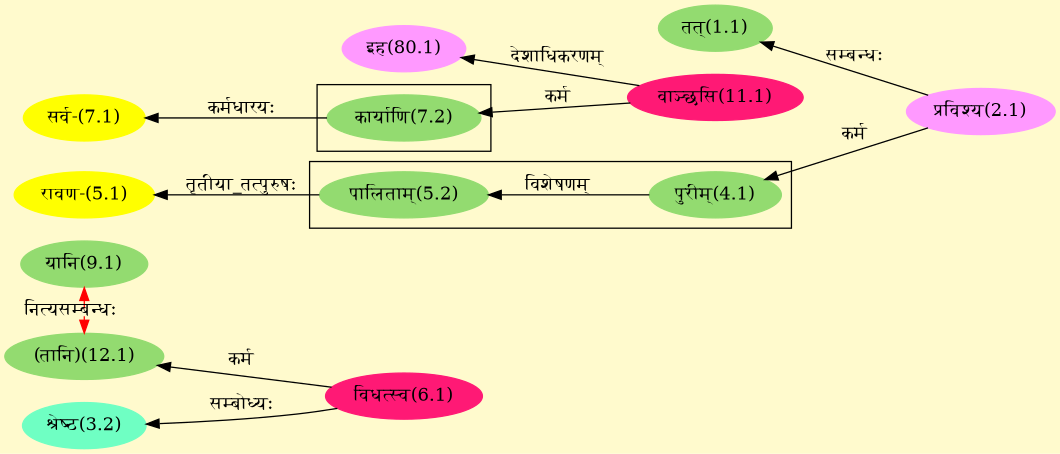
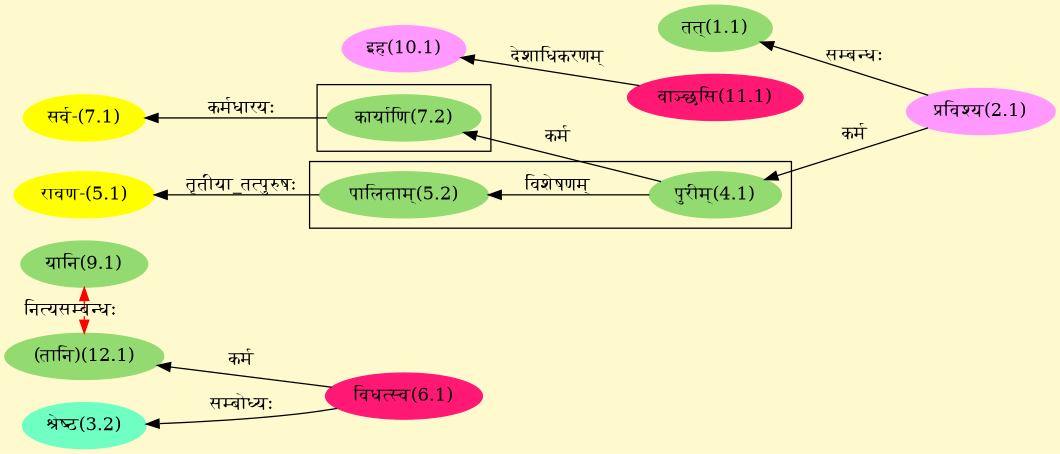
(404, 49) -> (404, 49)
(561, 108) -> (546, 153)
